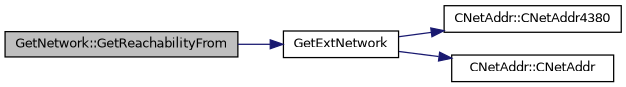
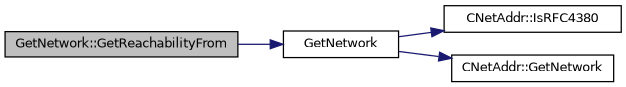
(533, 19) -> (533, 19)
(341, 44) -> (341, 44)
(533, 68) -> (533, 68)
